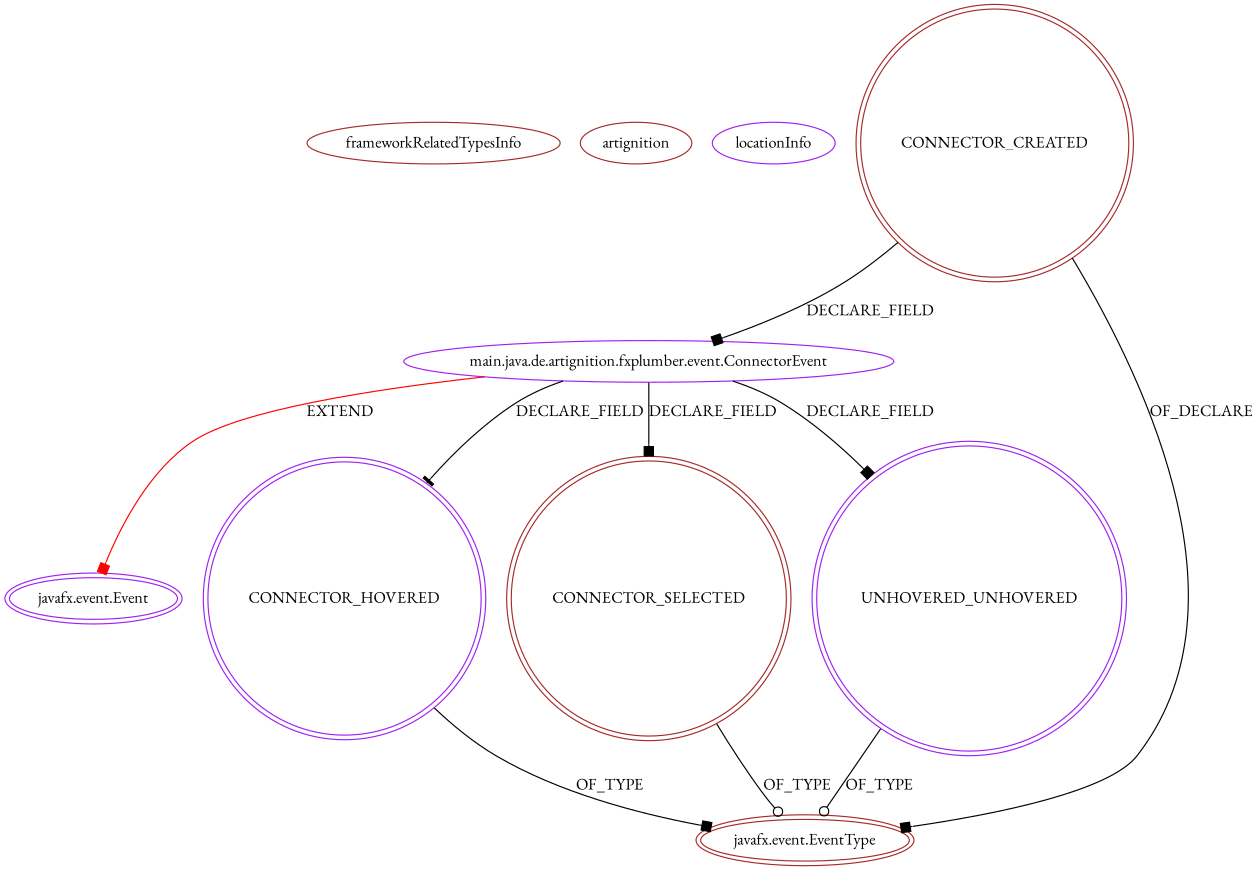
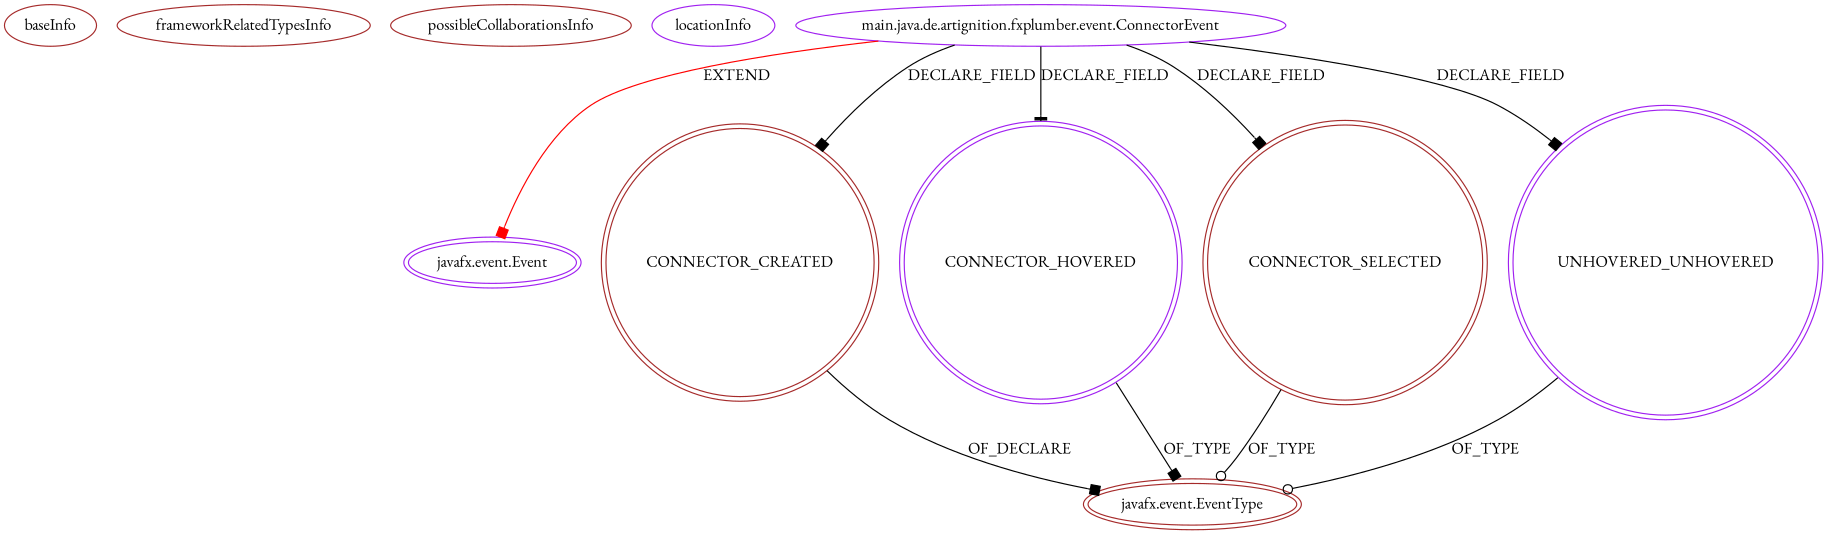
none -> (50, 25)
(636, 143) -> (511, 25)
(816, 299) -> (885, 84)
